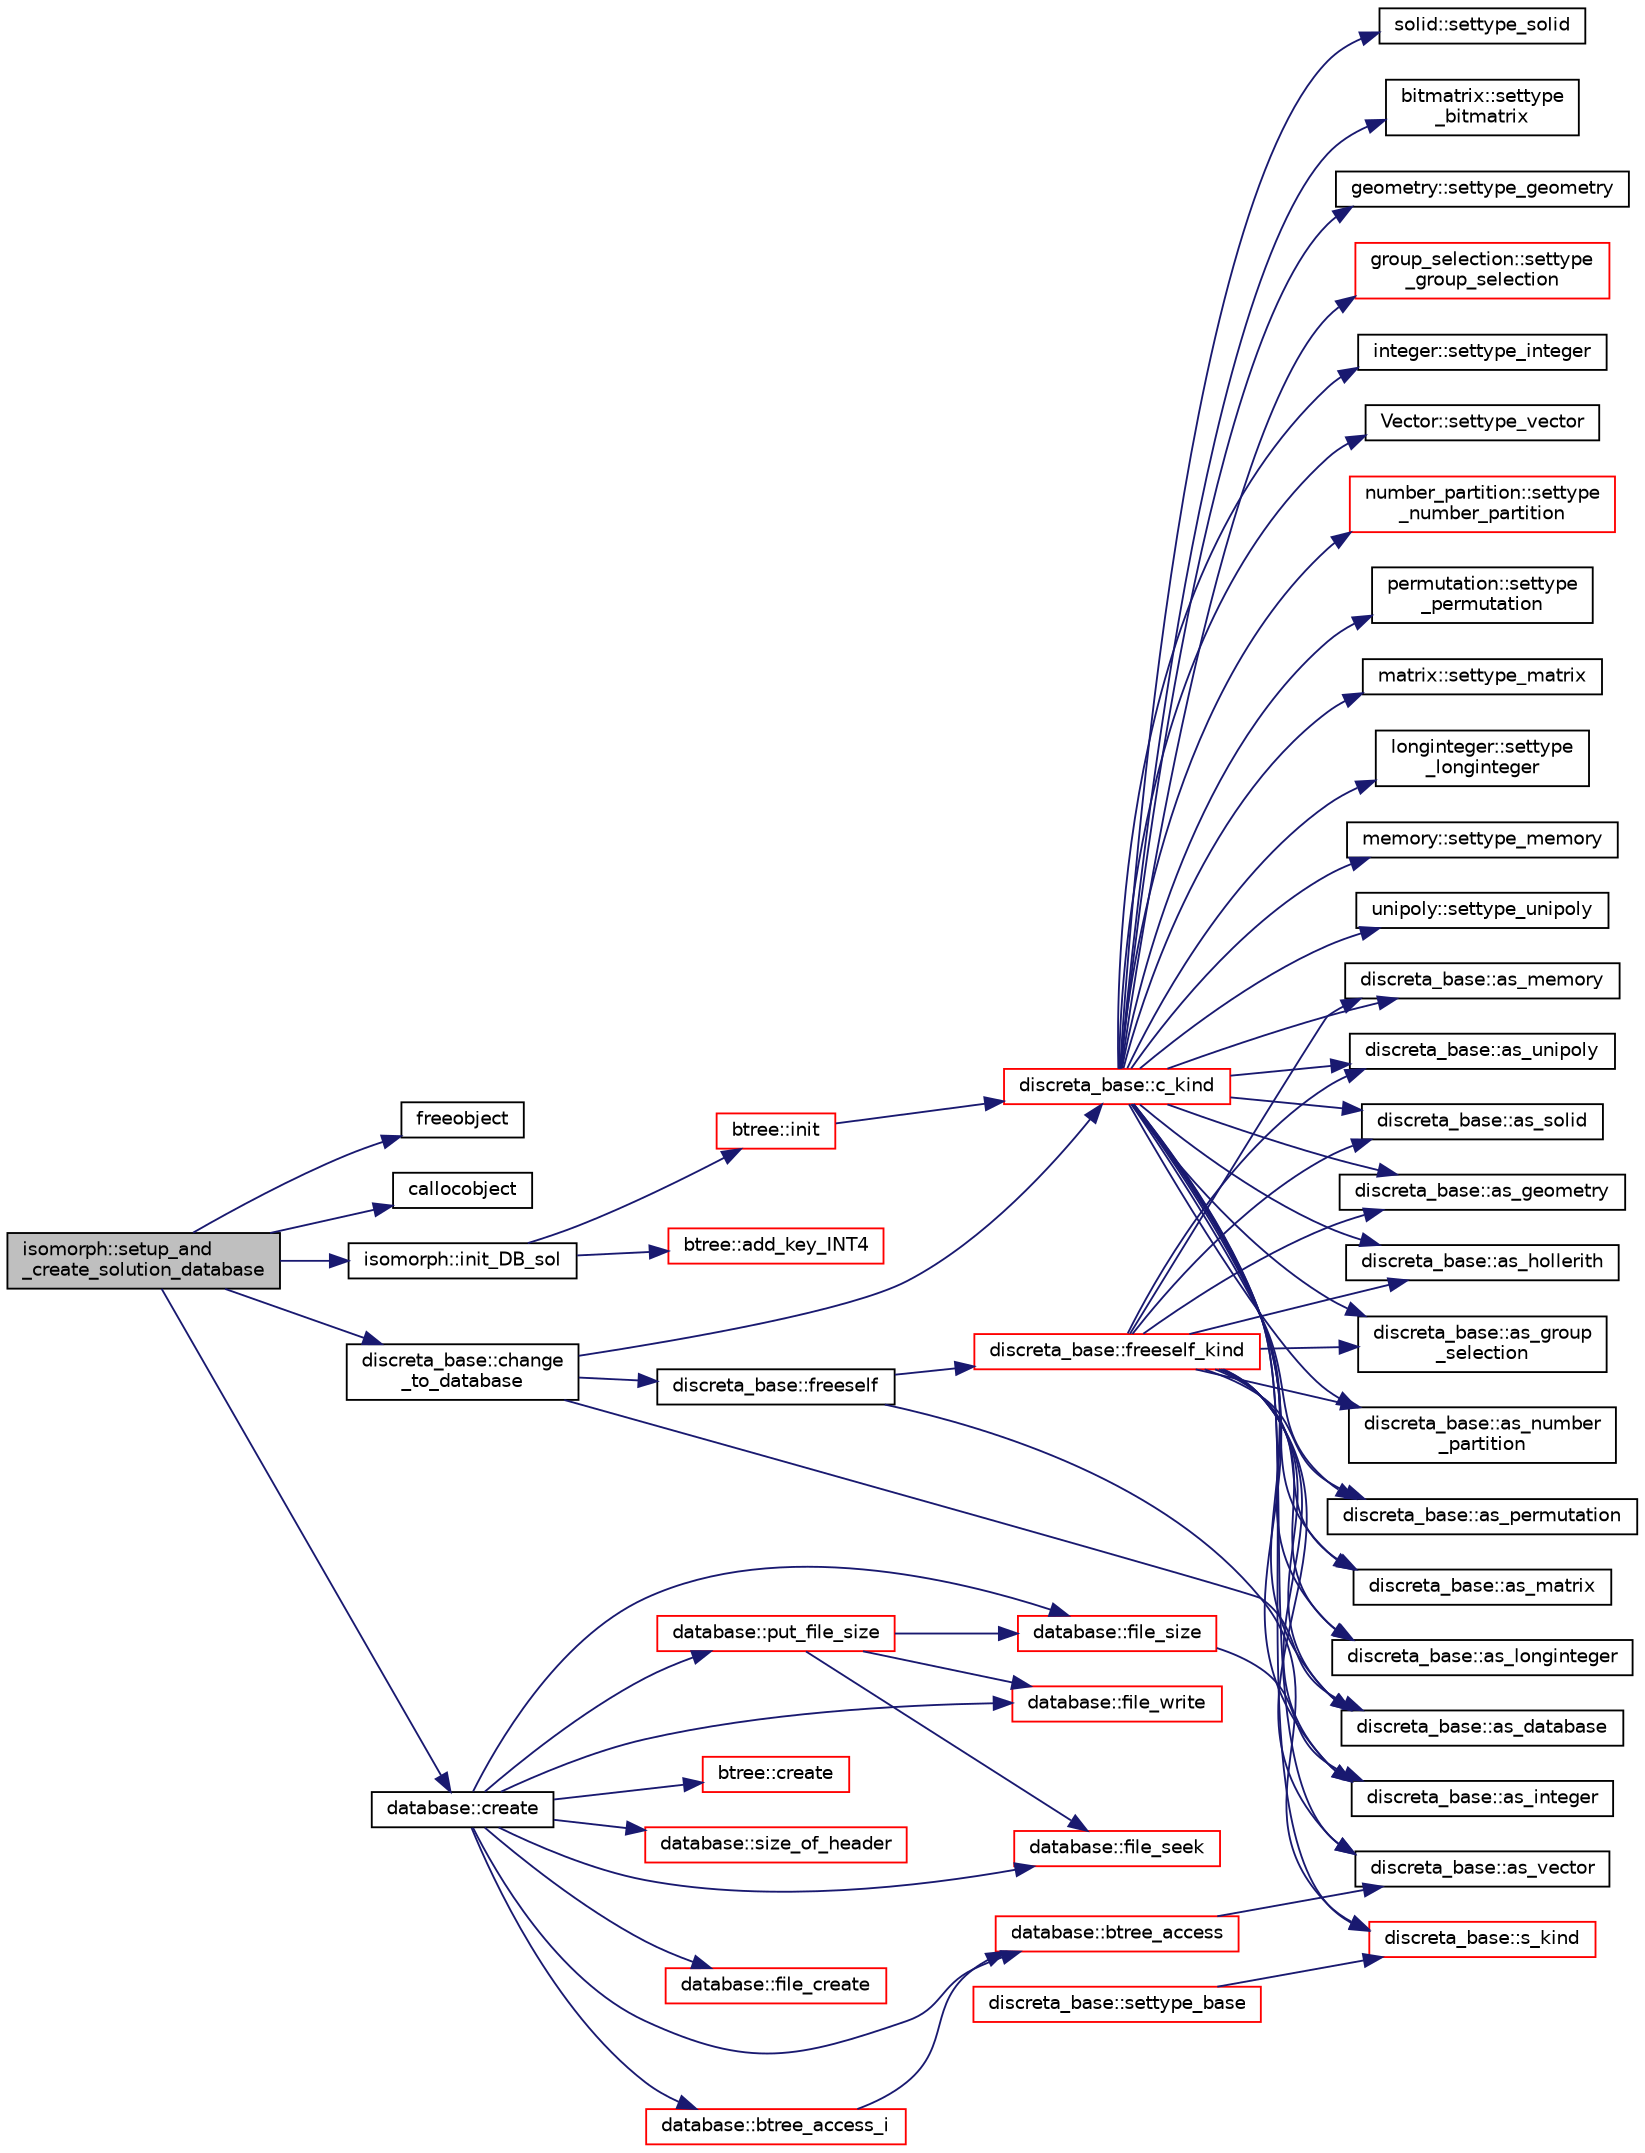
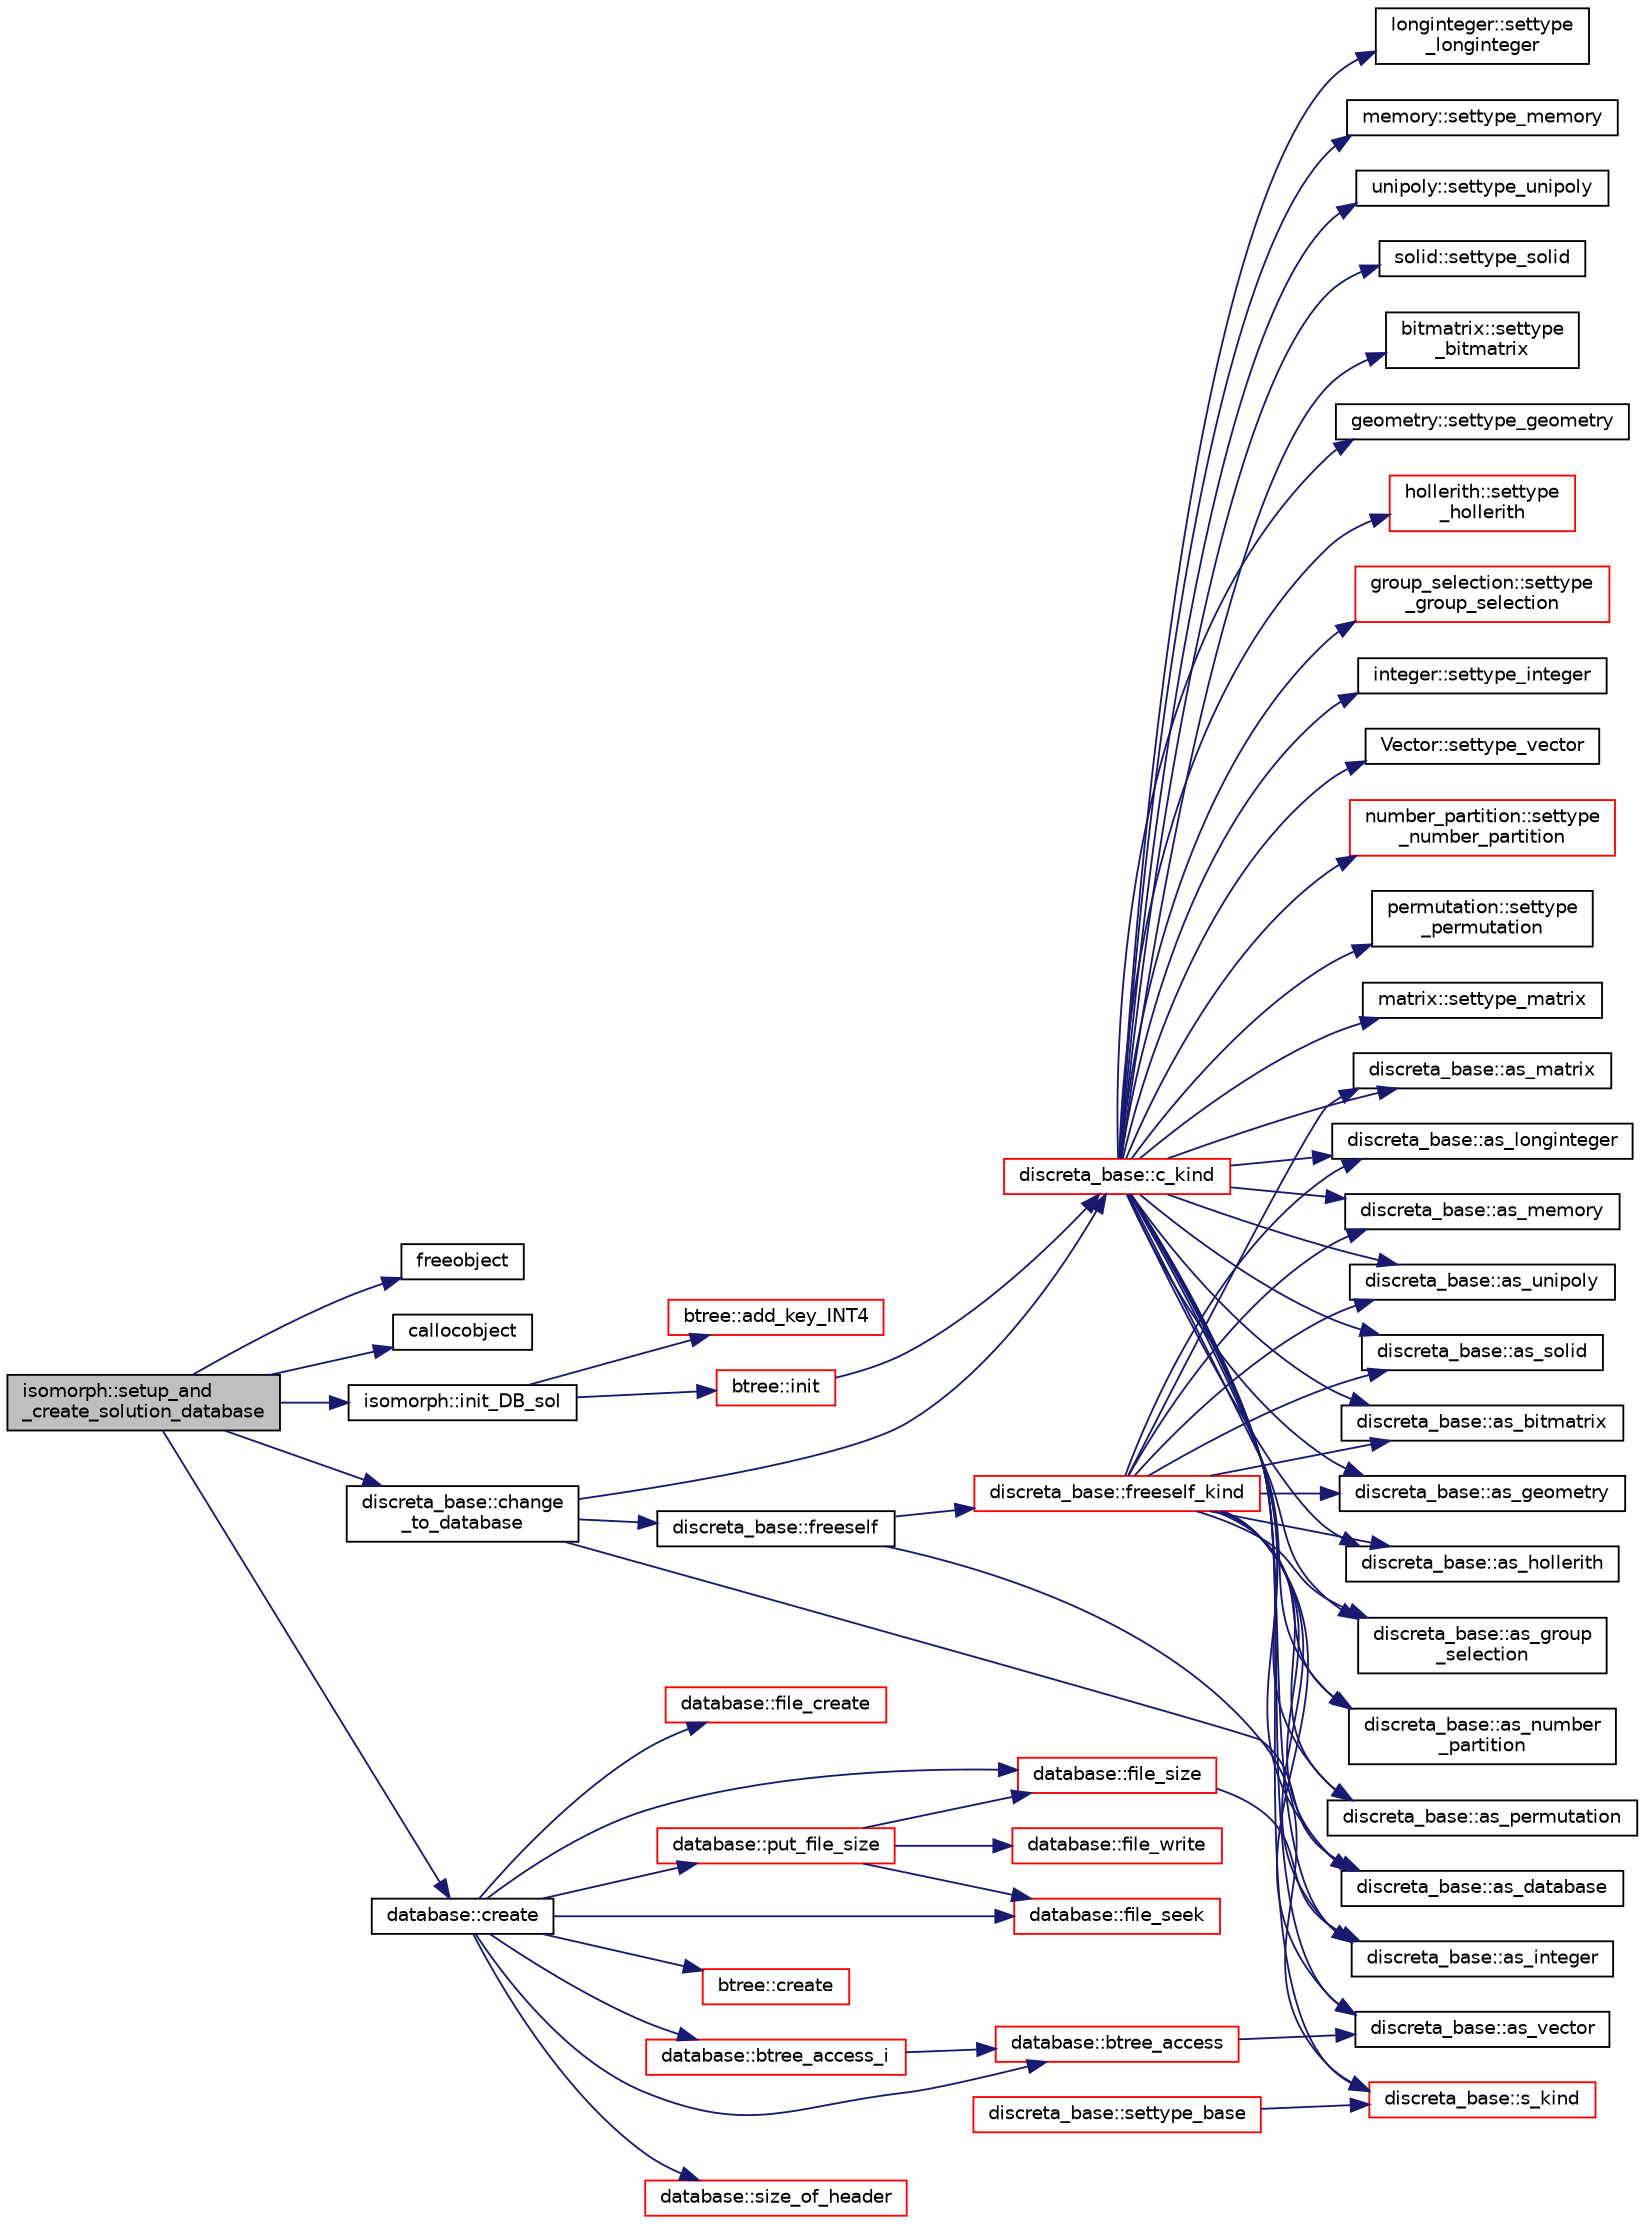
none -> (1482, 503)
none -> (1482, 1423)
(742, 1722) -> none
